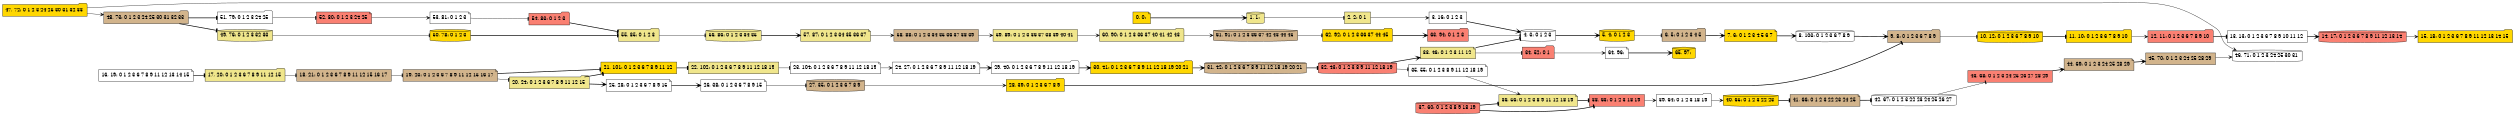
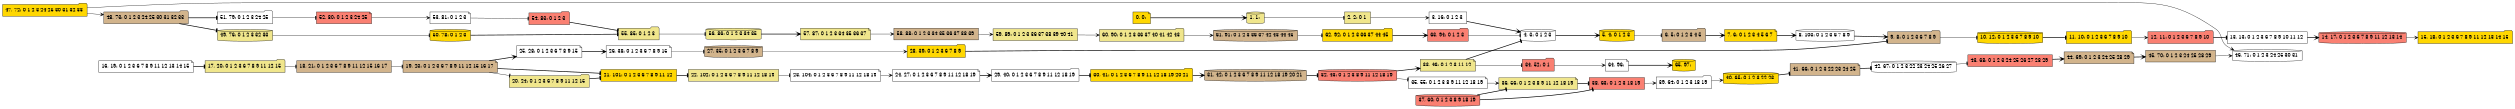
(1083, 68) -> (1084, 75)
(596, 84) -> (501, 59)
